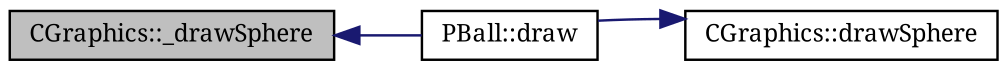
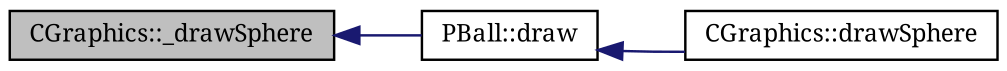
(629, 20) -> (654, 52)
